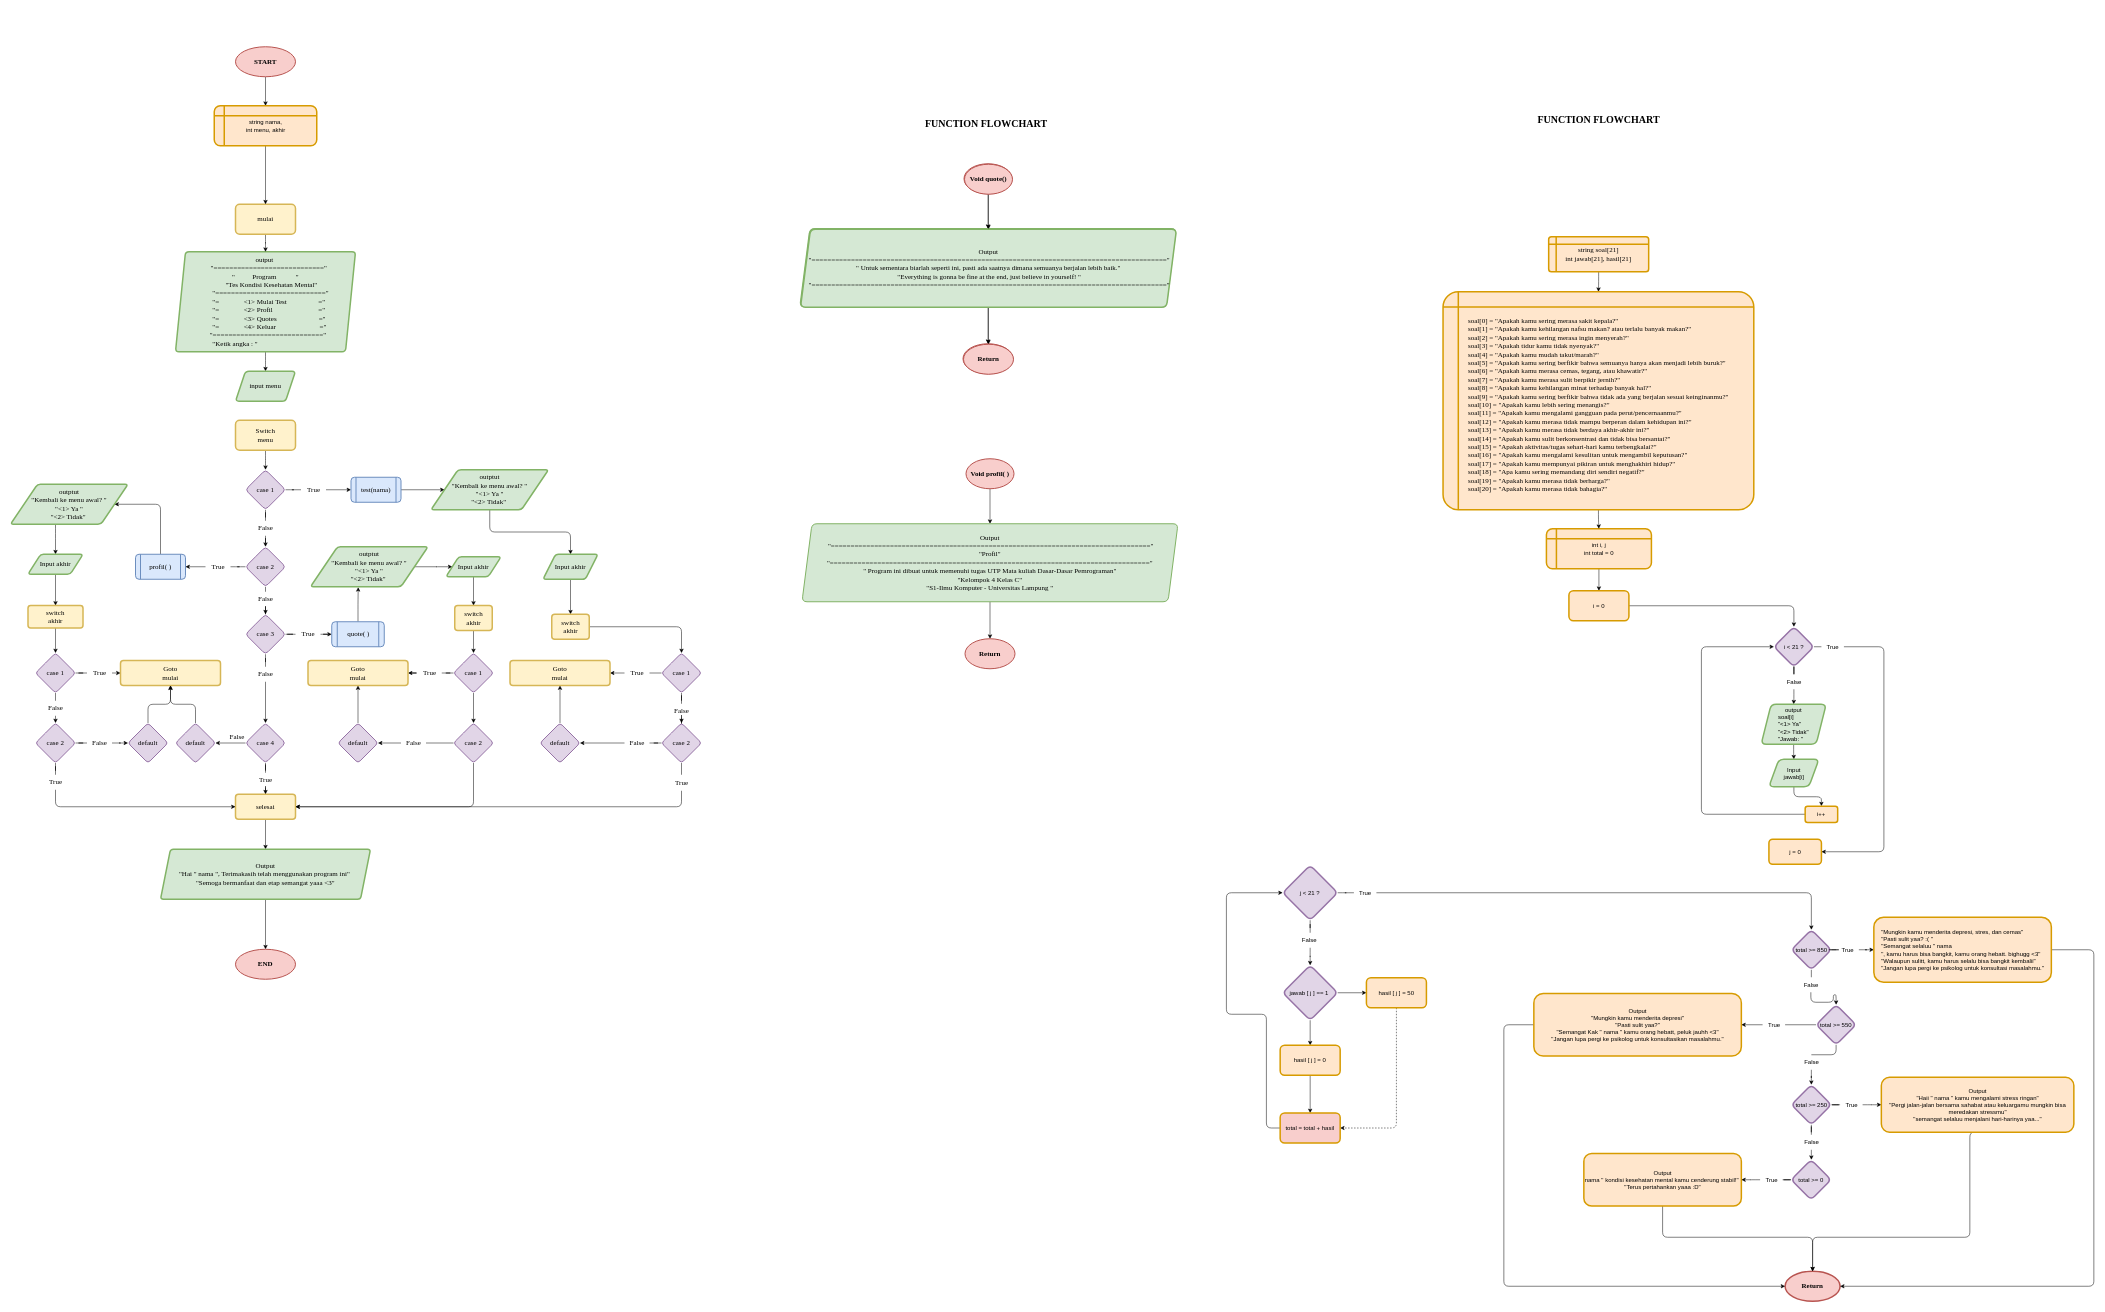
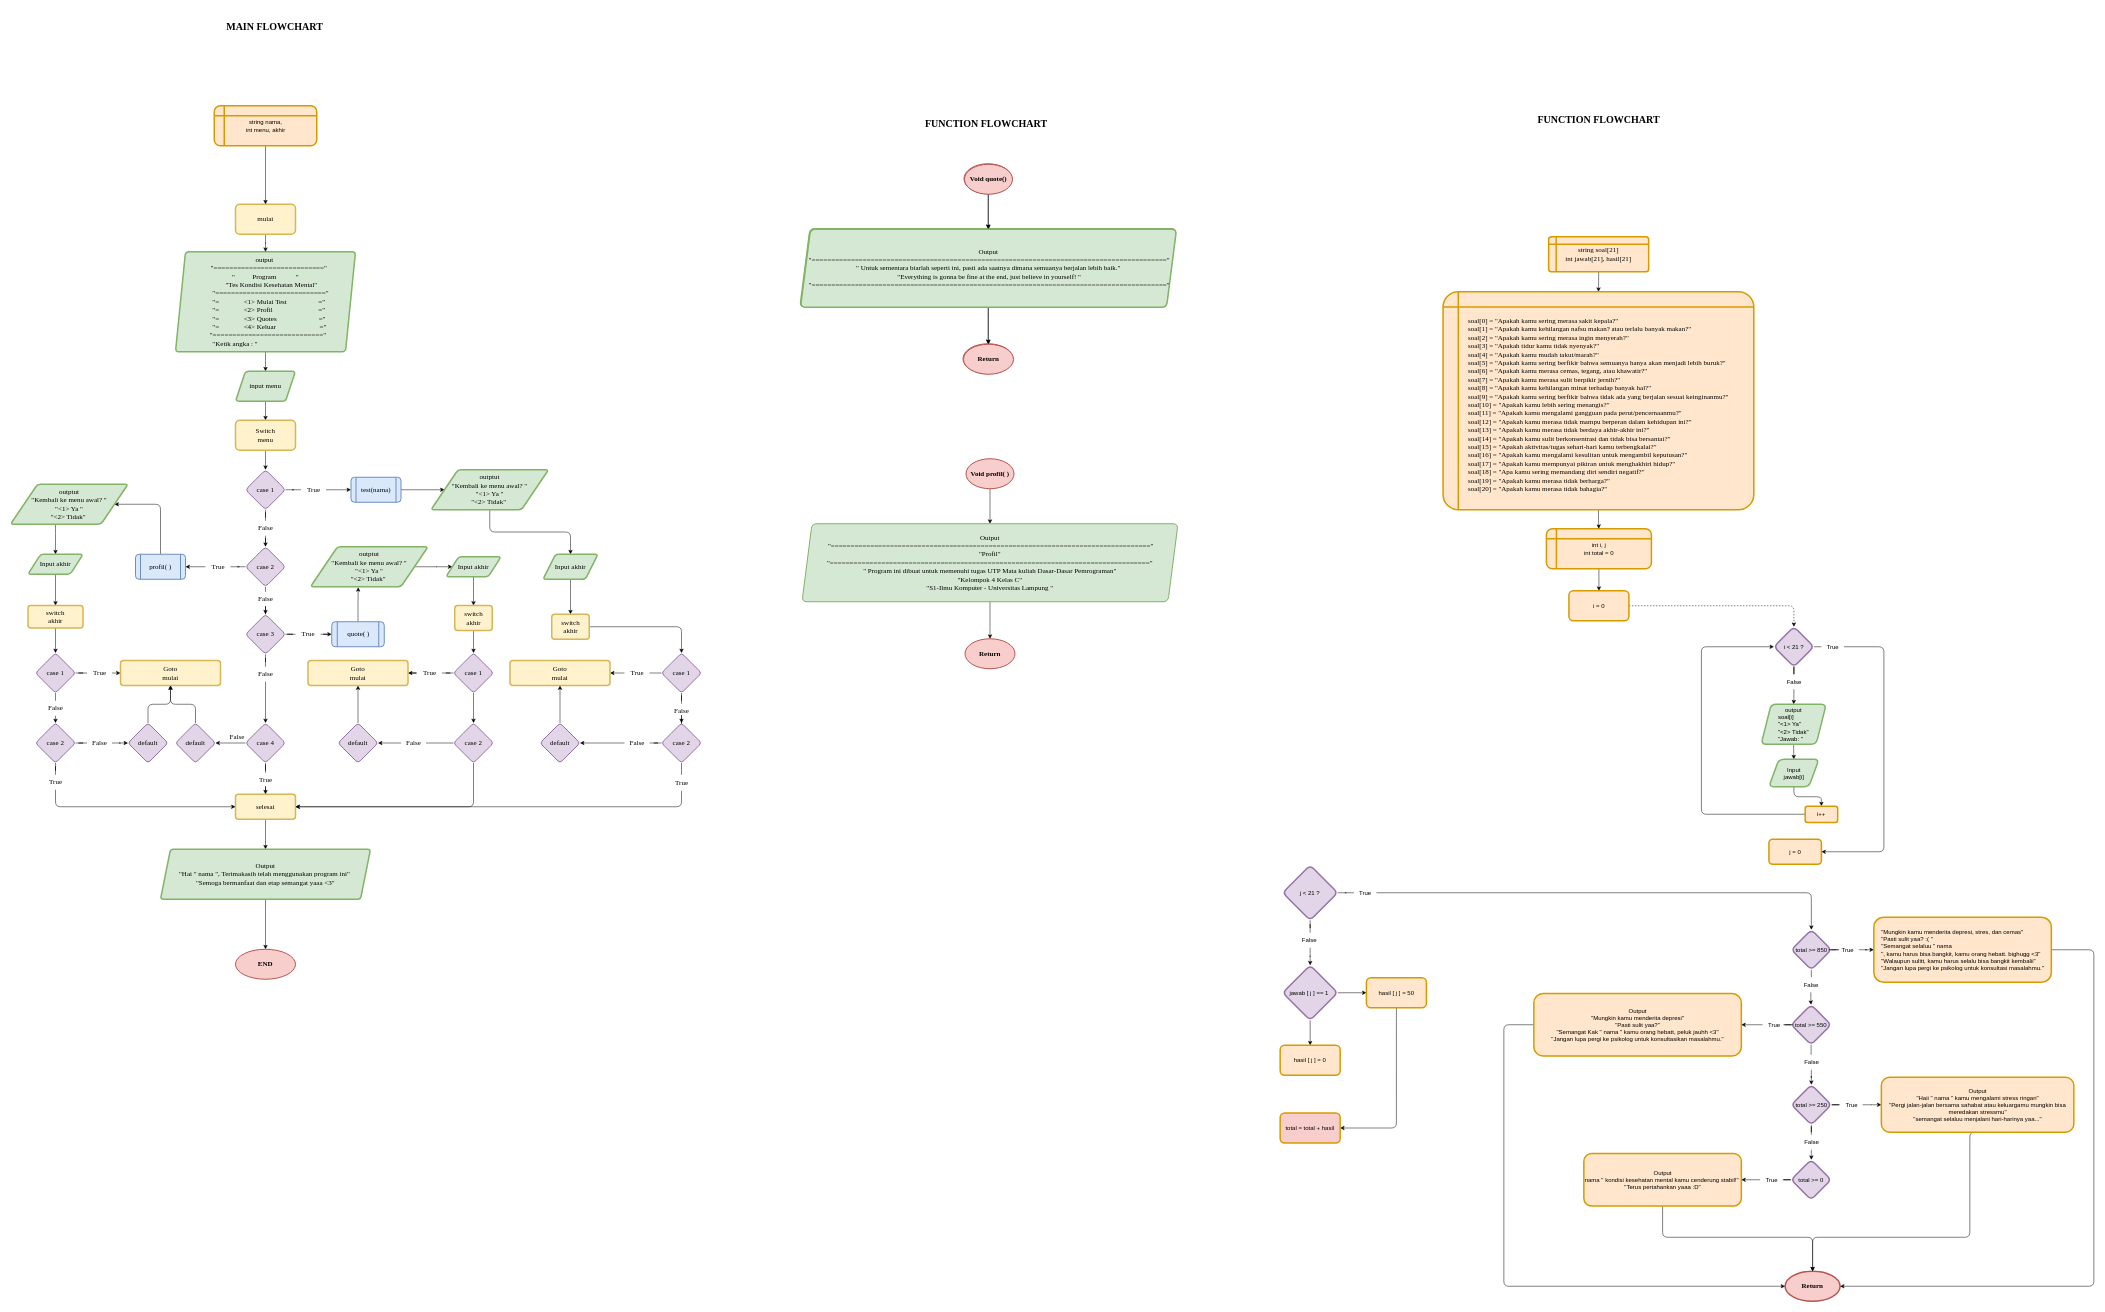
none -> (274, 26)
(265, 62) -> none
(265, 78) -> none
none -> (265, 411)
(1719, 606) -> (1719, 606)
(1228, 1013) -> none
(1836, 1025) -> (1811, 1025)
(1396, 1094) -> (1396, 1094)
(1310, 1108) -> none
